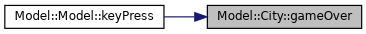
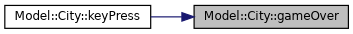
(84, 17) -> (78, 17)
